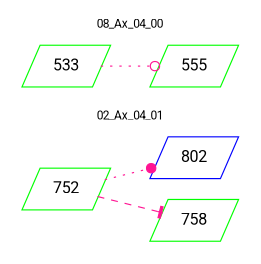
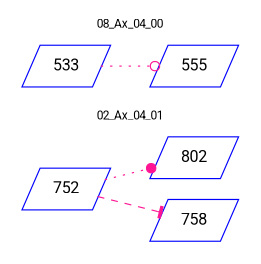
(66, 66) -> (66, 66)
(194, 66) -> (194, 66)
(66, 189) -> (66, 189)
(194, 220) -> (194, 220)
